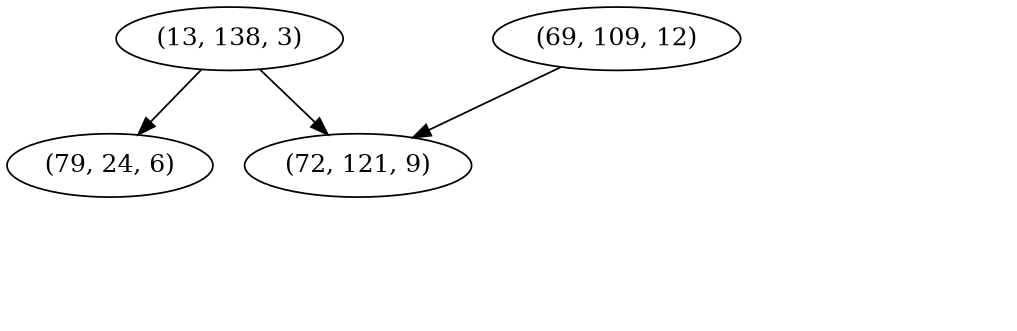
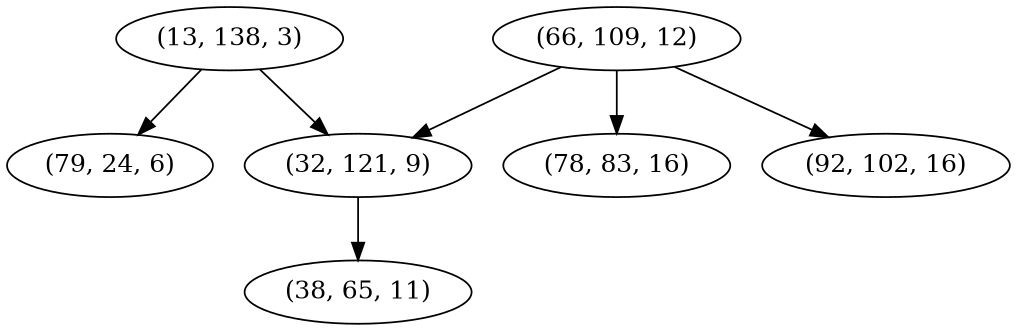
(617, 39) -> (617, 39)
(358, 165) -> (358, 165)
none -> (617, 165)
none -> (886, 165)
none -> (358, 292)
